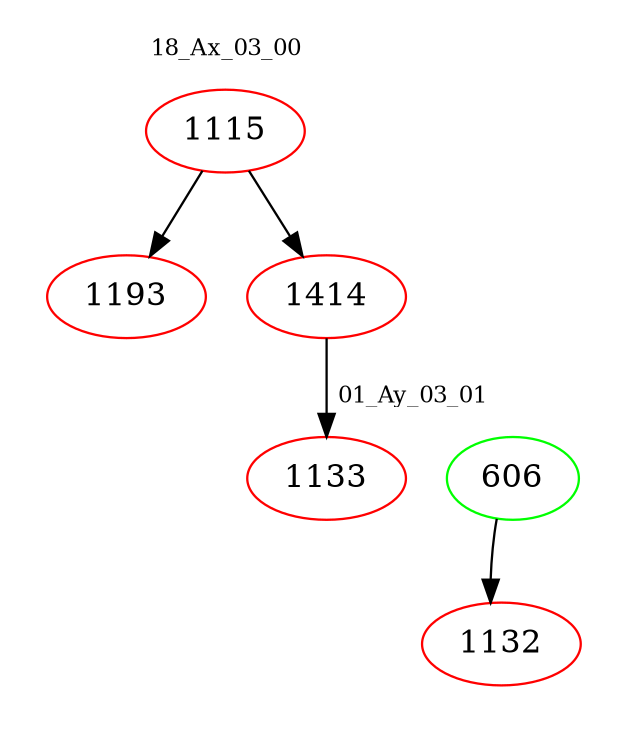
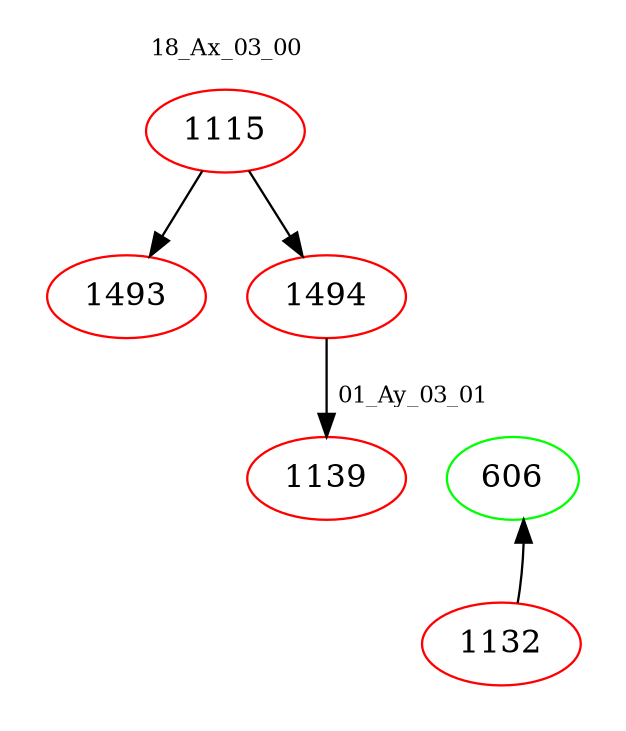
(126, 297) -> (126, 297)
(327, 297) -> (327, 297)
(327, 478) -> (327, 478)
(493, 549) -> (522, 573)
